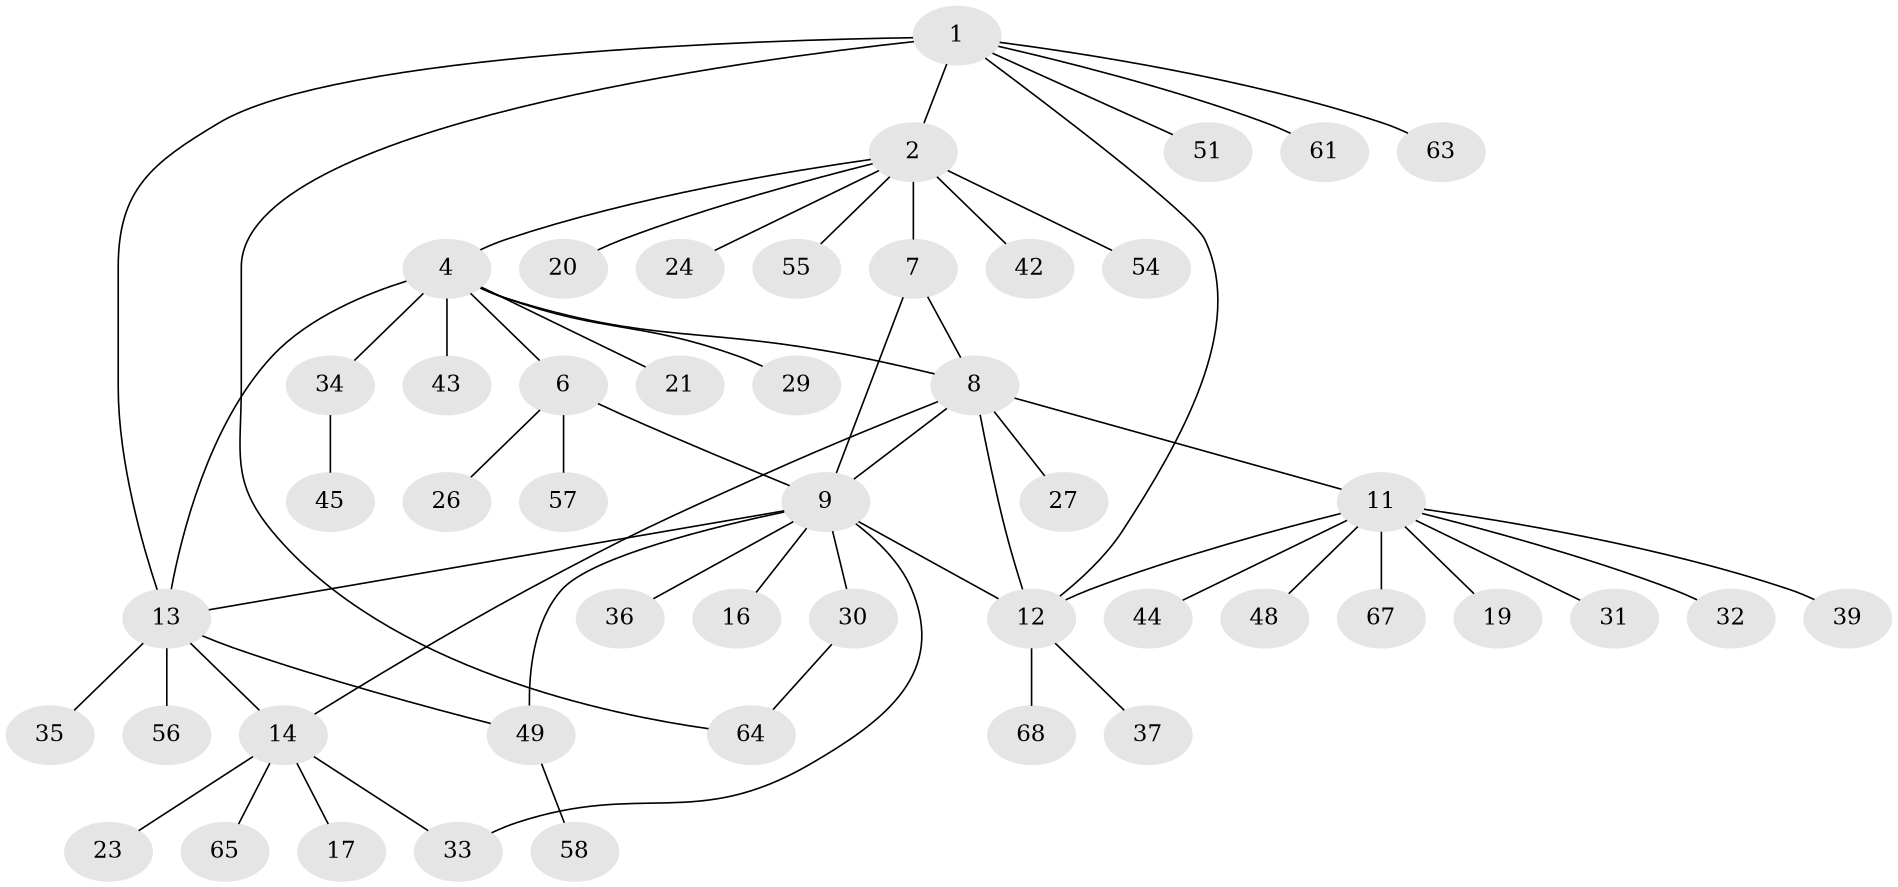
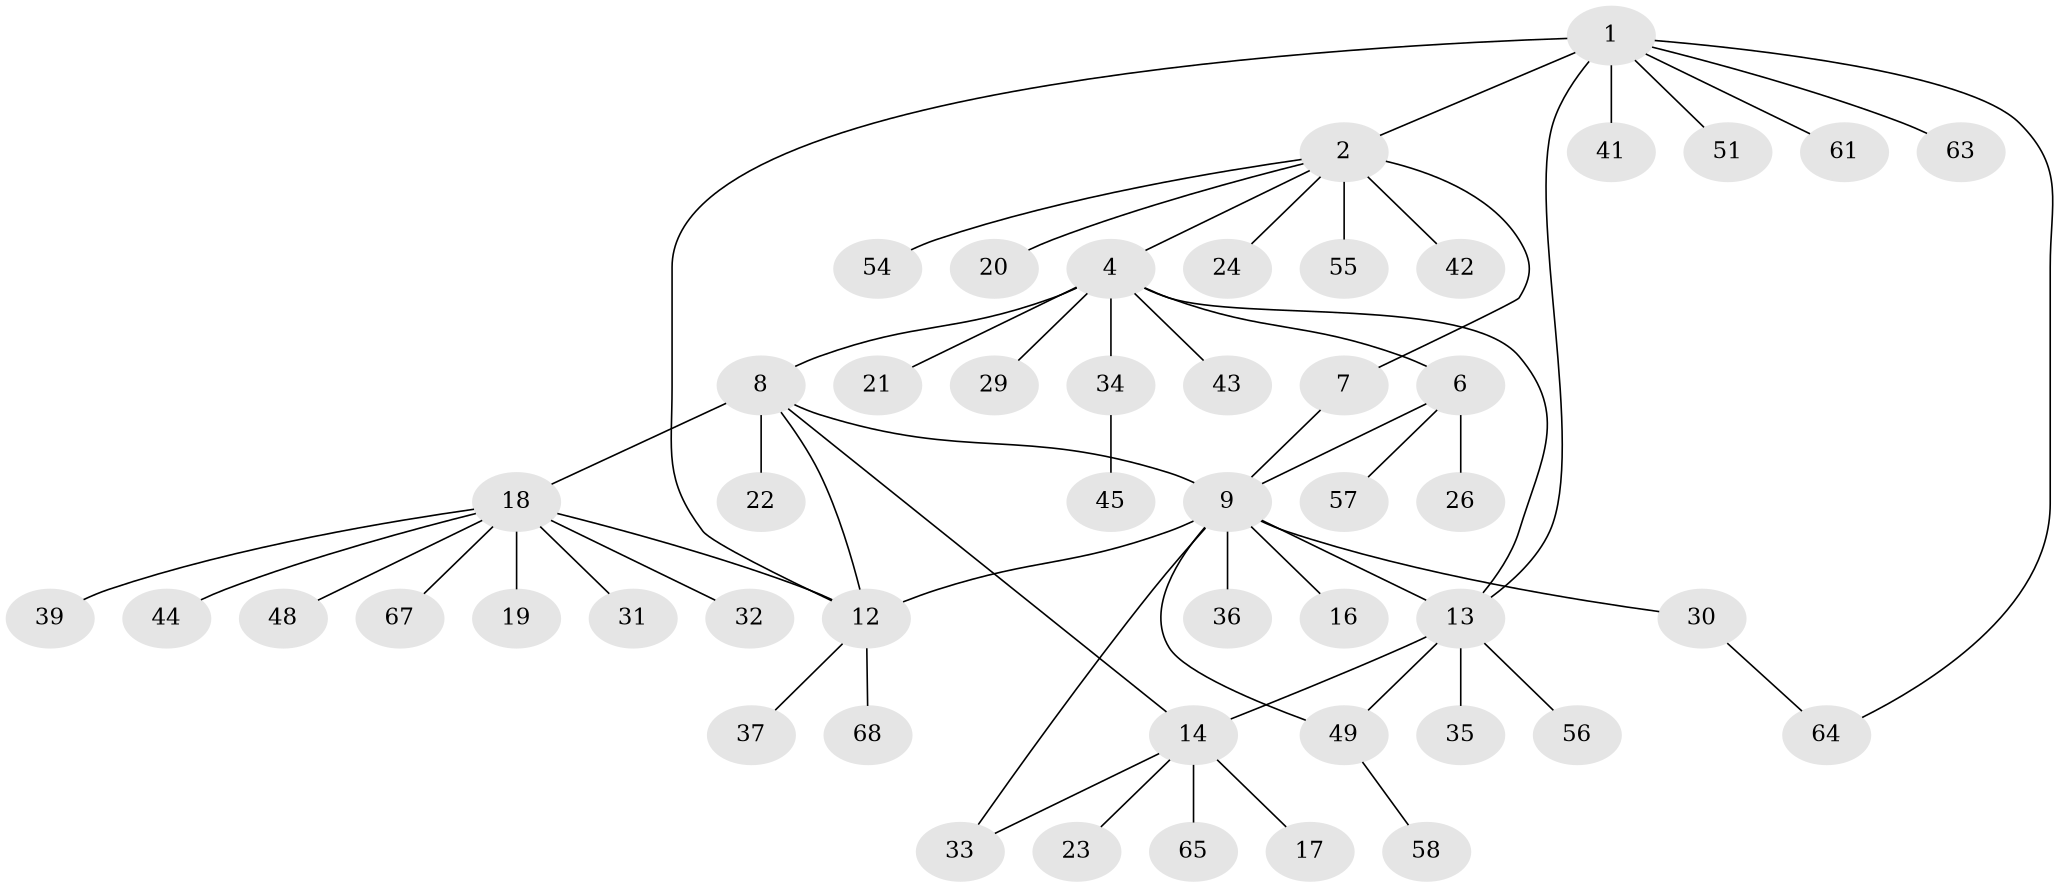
none -> (1611, 152)
(944, 327) -> none
(1064, 502) -> (761, 502)
(1381, 502) -> (517, 502)
